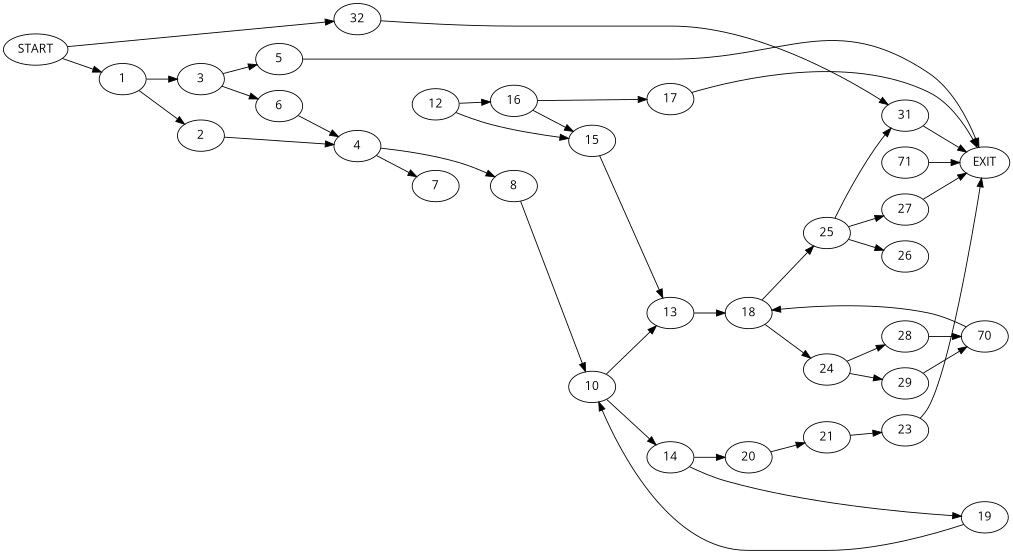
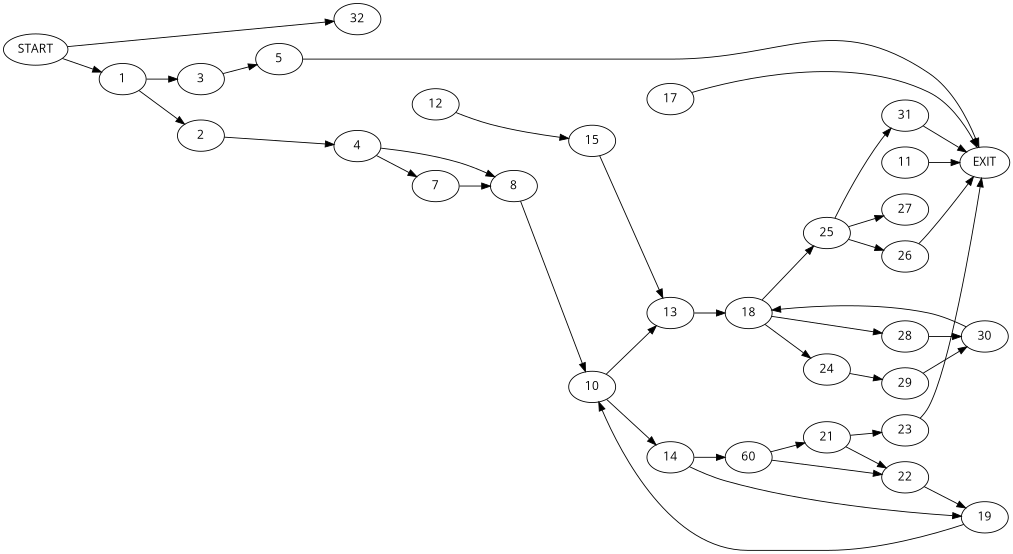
(638, 26) -> none
(514, 101) -> none
(279, 106) -> none
(905, 163) -> (905, 163)
none -> (471, 186)
(941, 188) -> (944, 214)
(985, 336) -> (985, 336)
(862, 355) -> (823, 324)
(749, 457) -> (749, 457)
none -> (905, 477)
